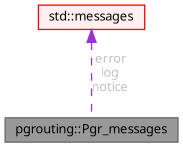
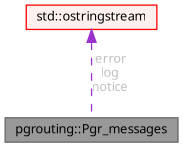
(92, 17) -> (92, 17)
